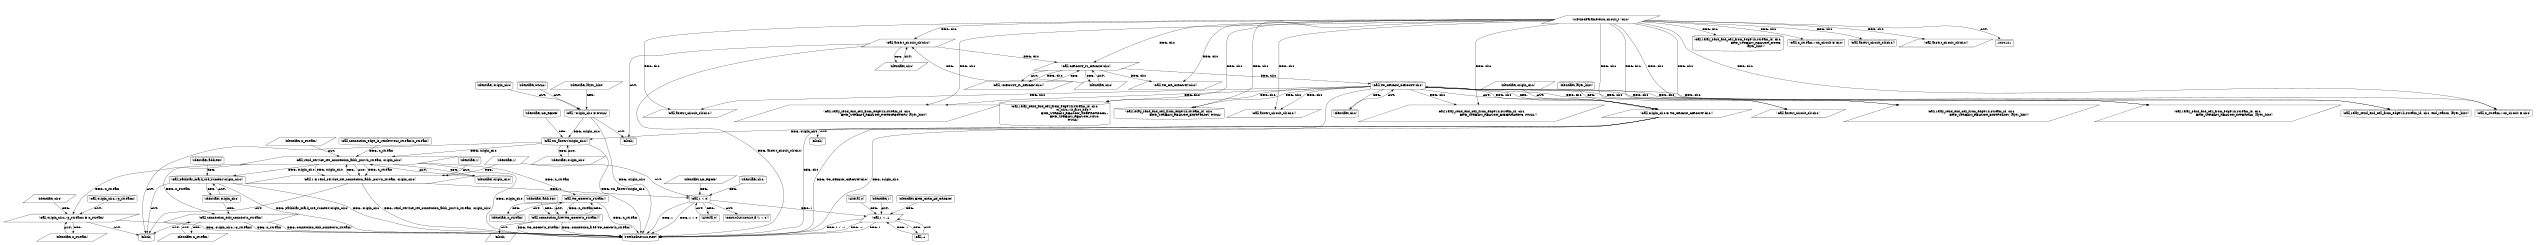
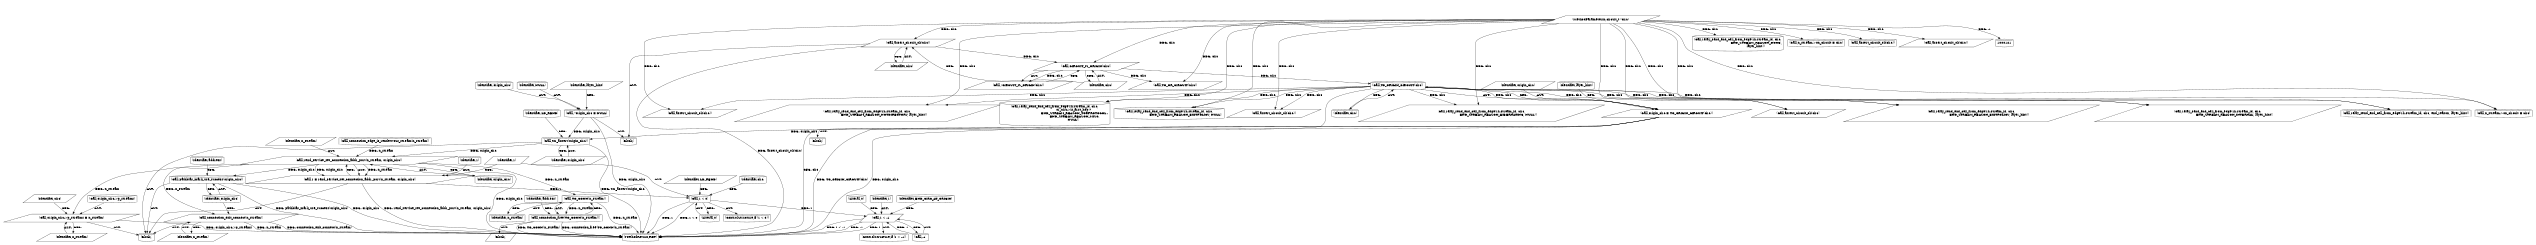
(1985, 29) -> (1985, 29)
none -> (884, 237)
